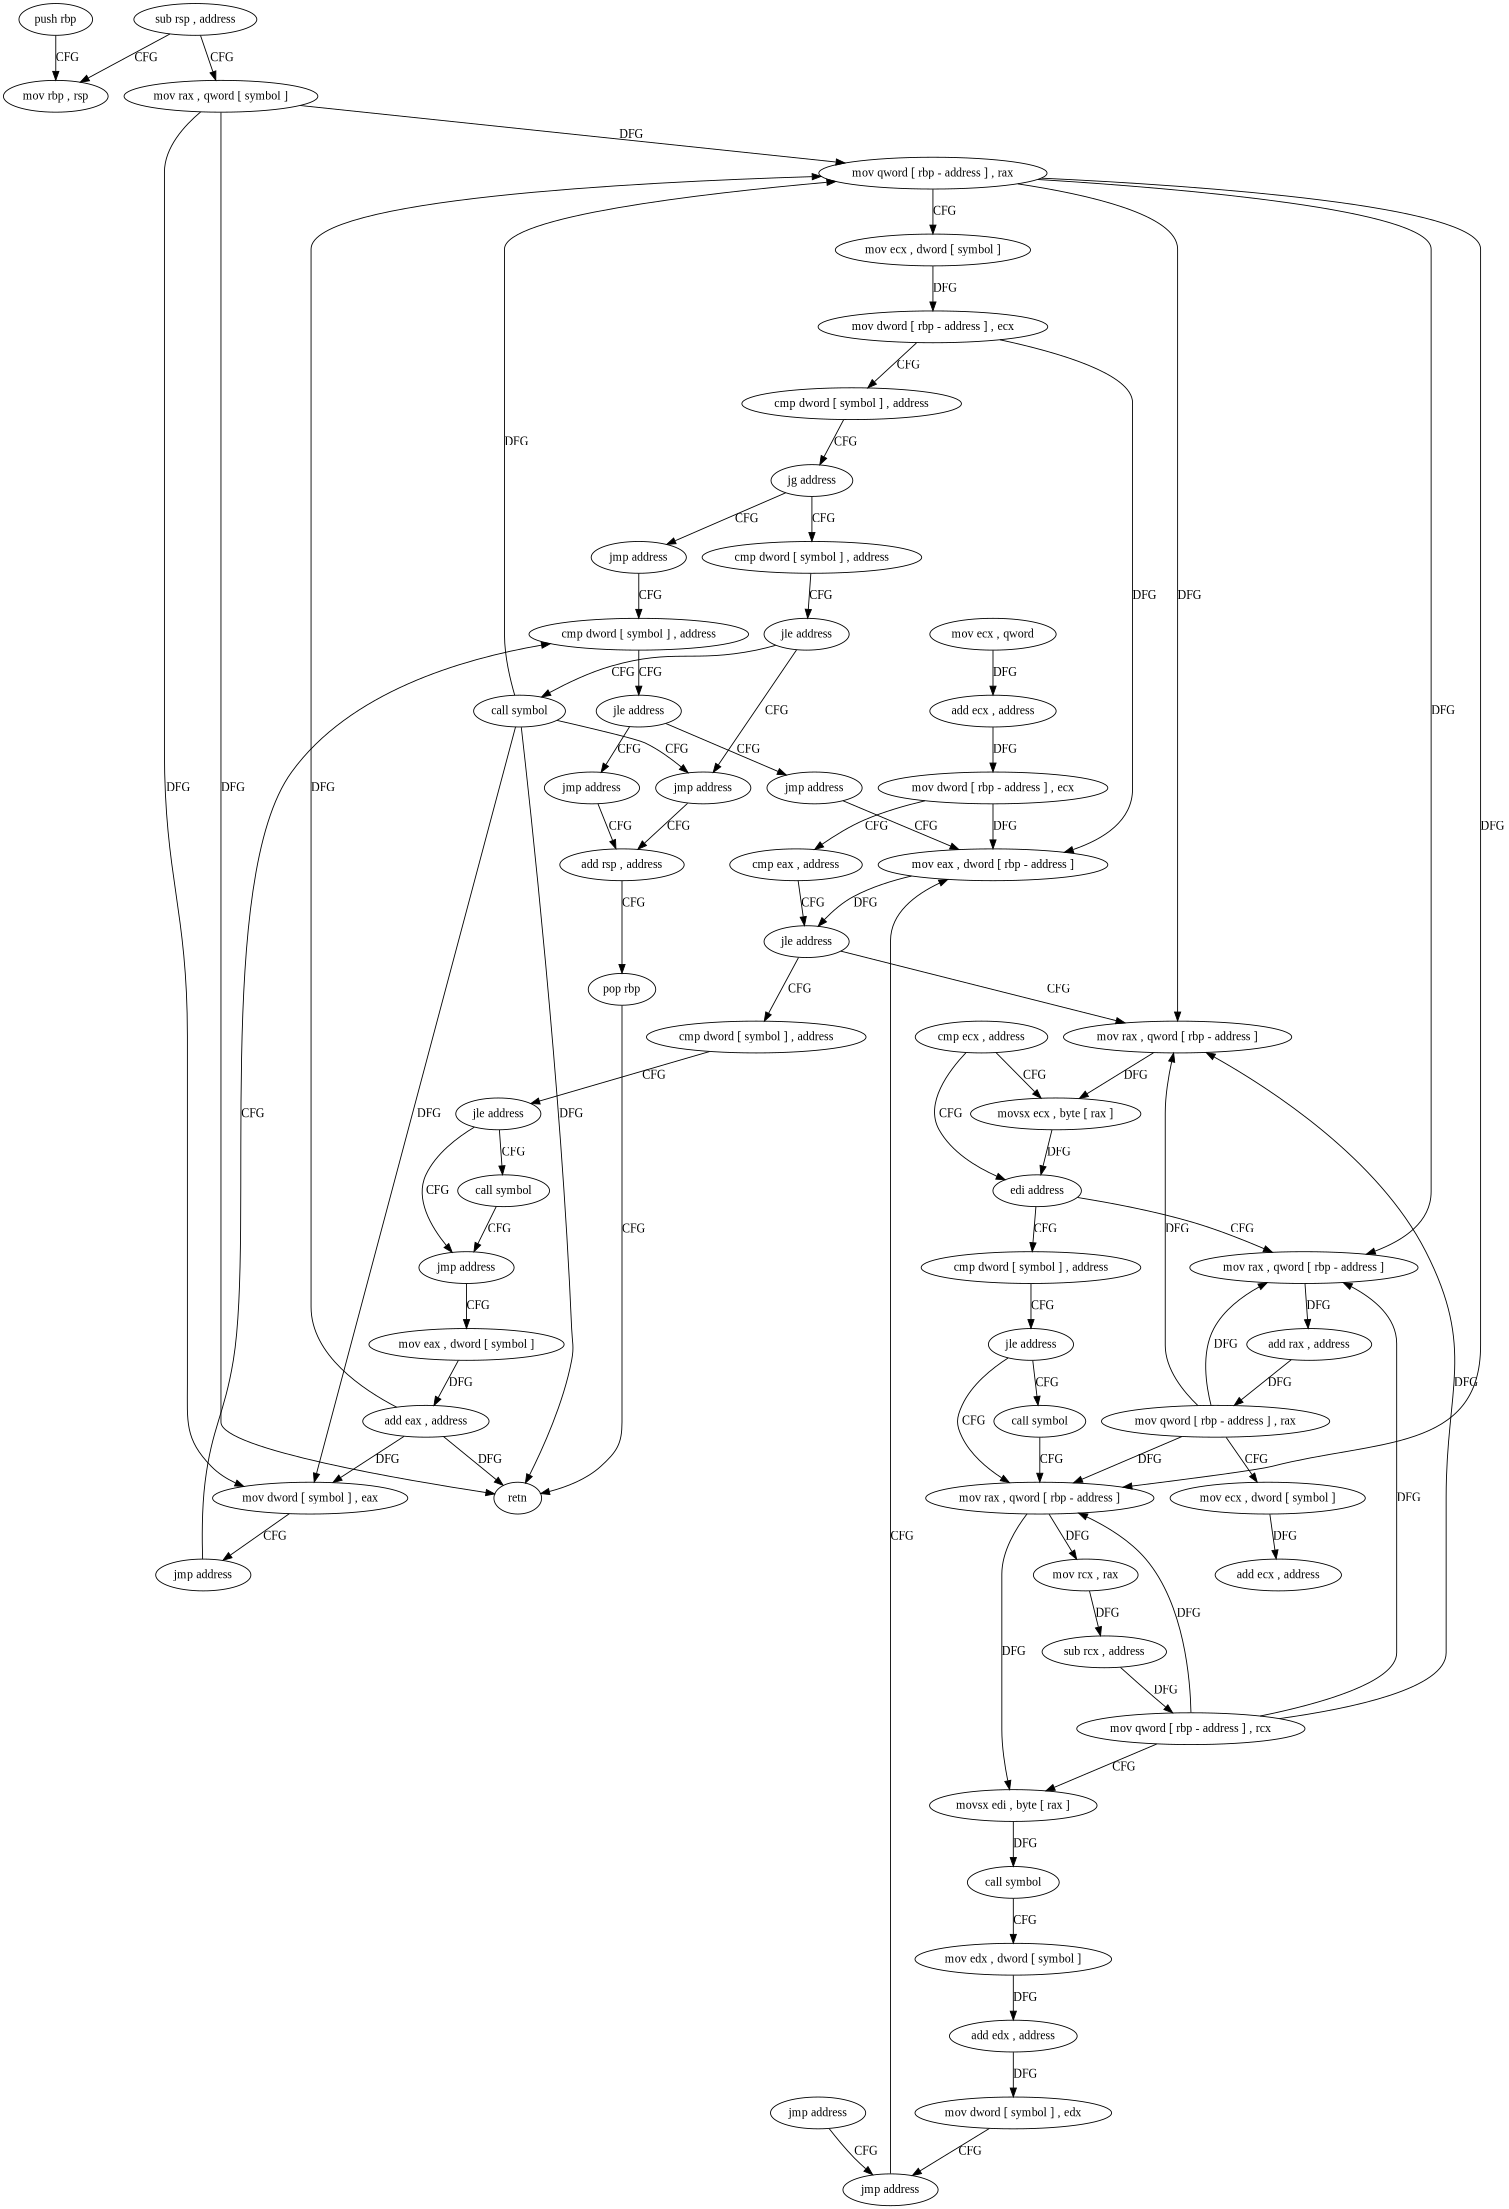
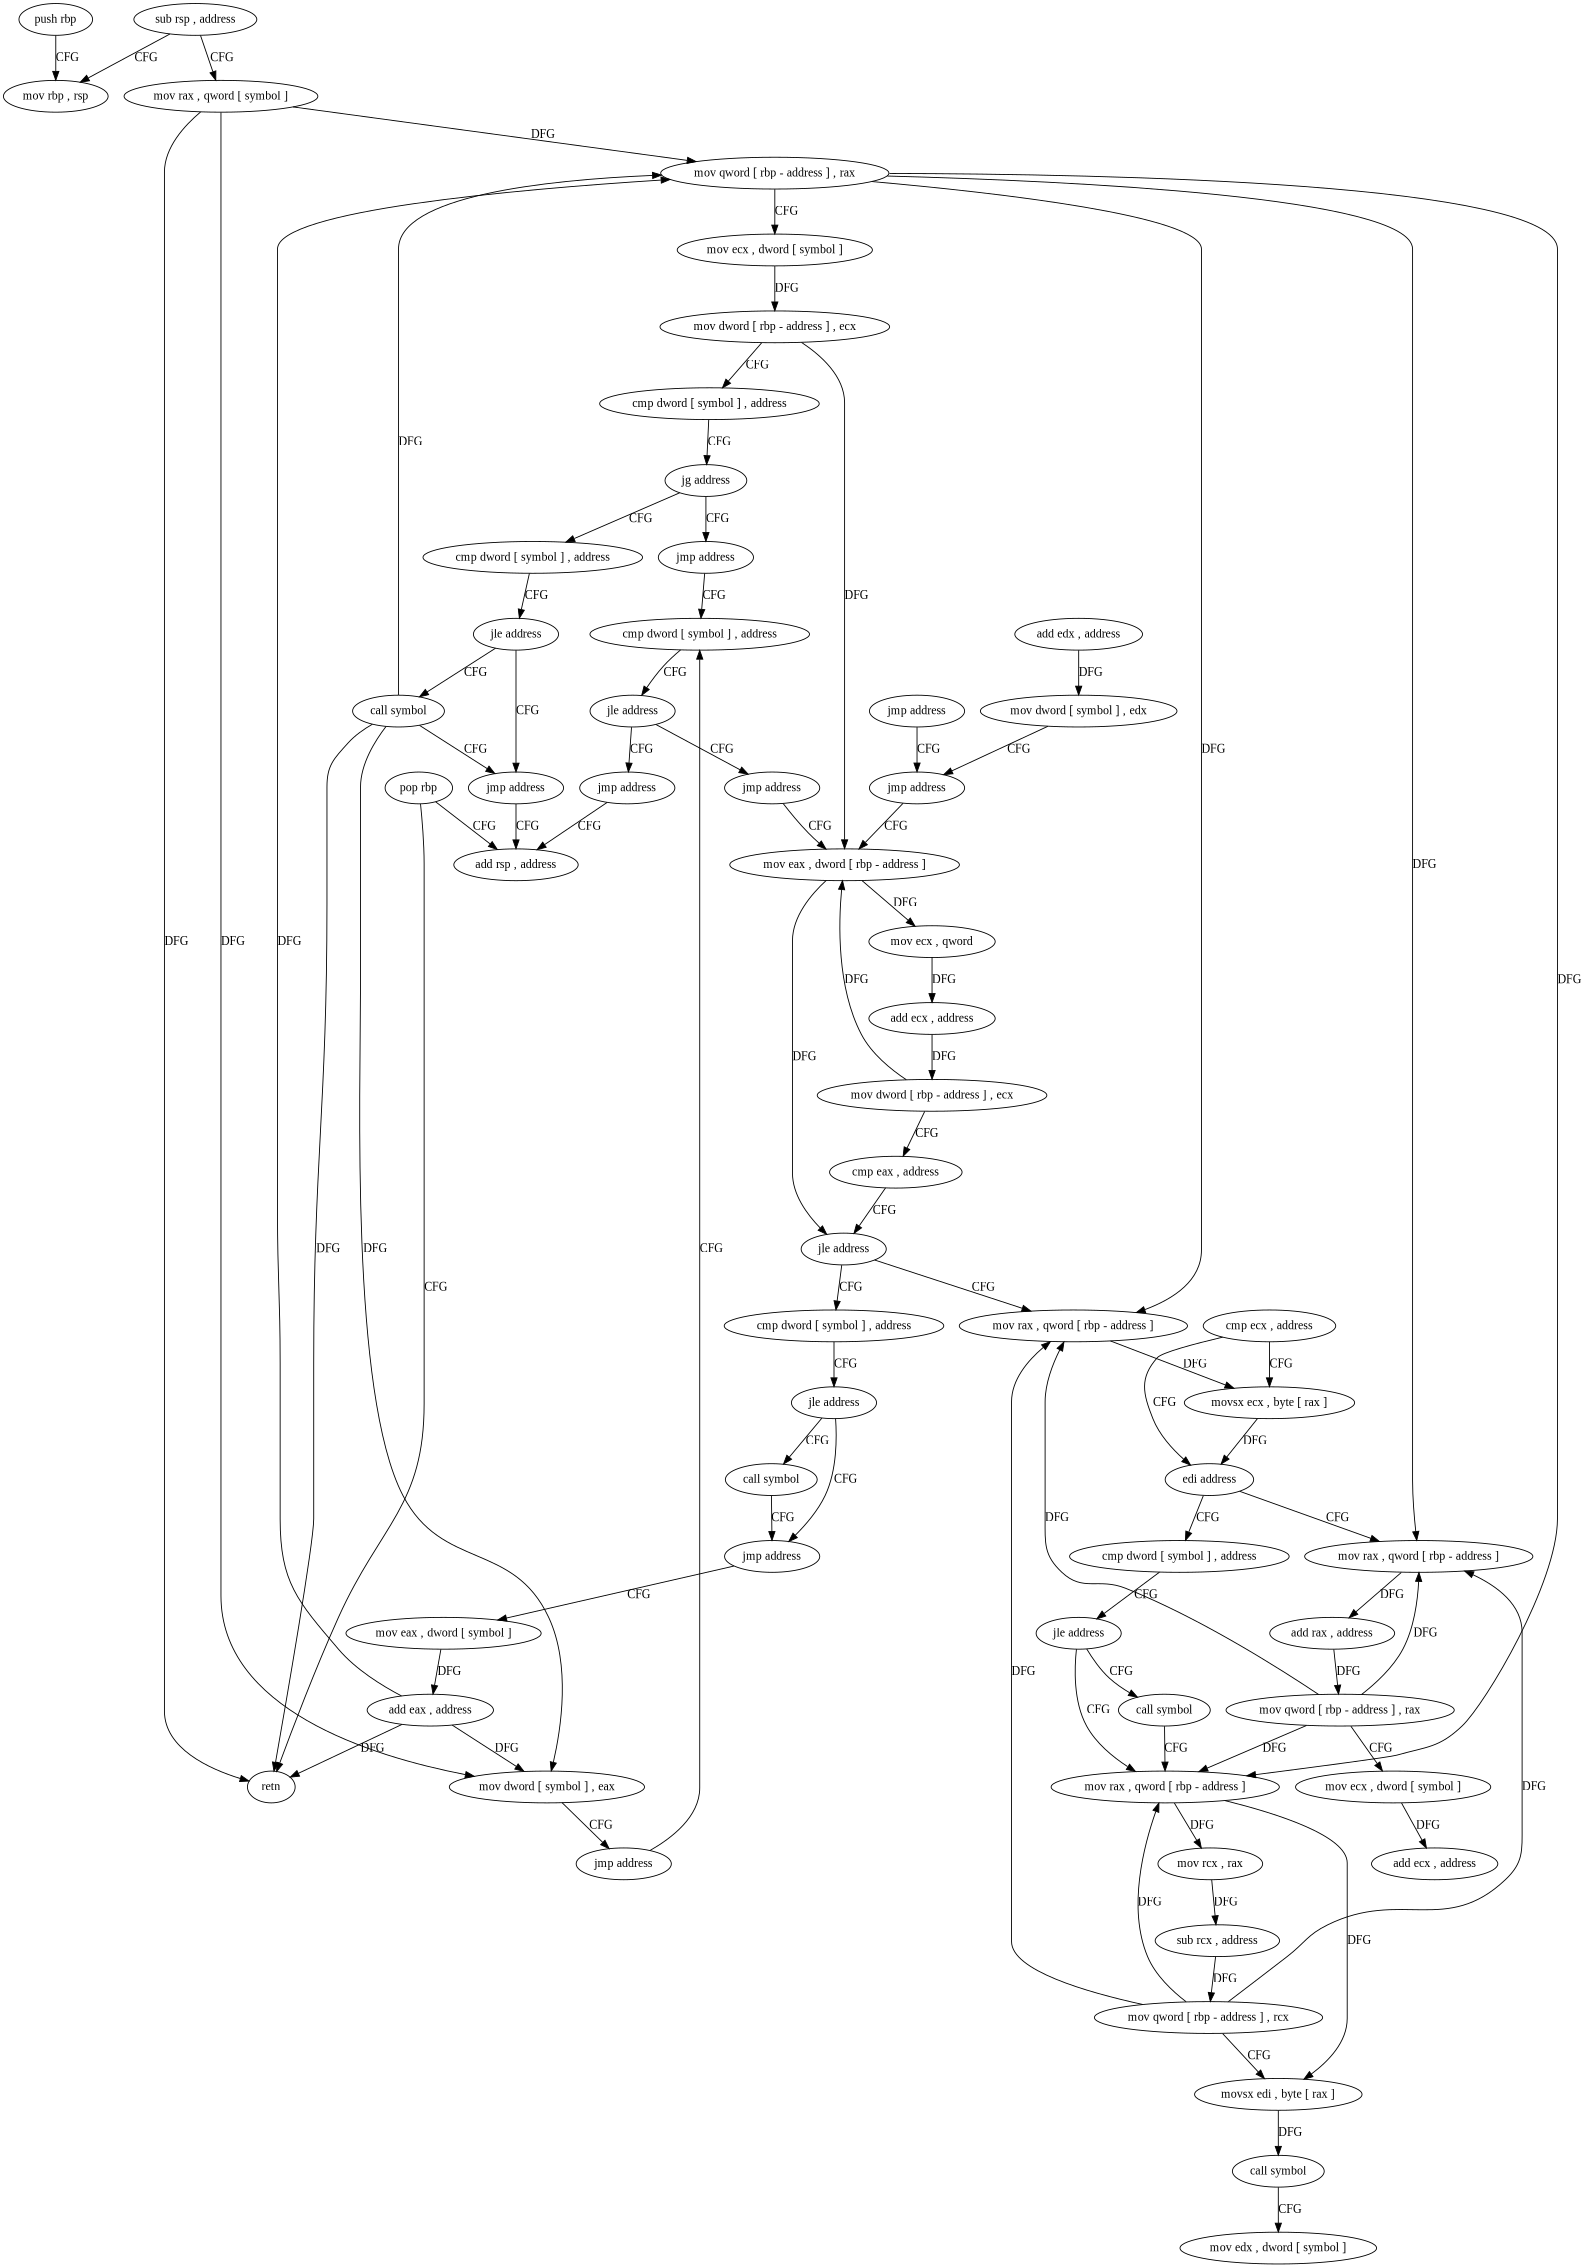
none -> (885, 901)
(622, 922) -> (463, 823)
(1013, 1993) -> none
